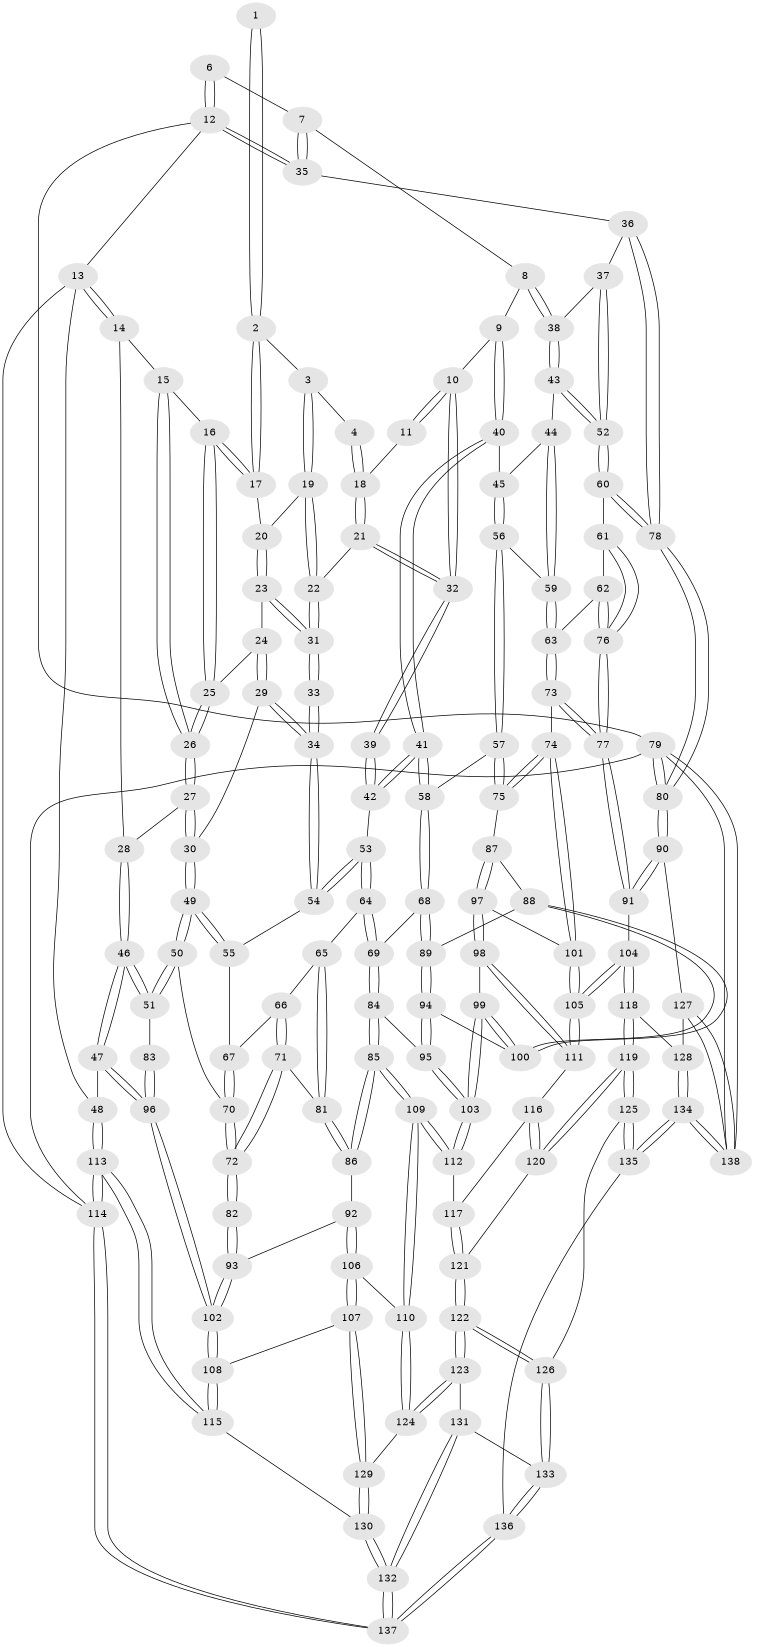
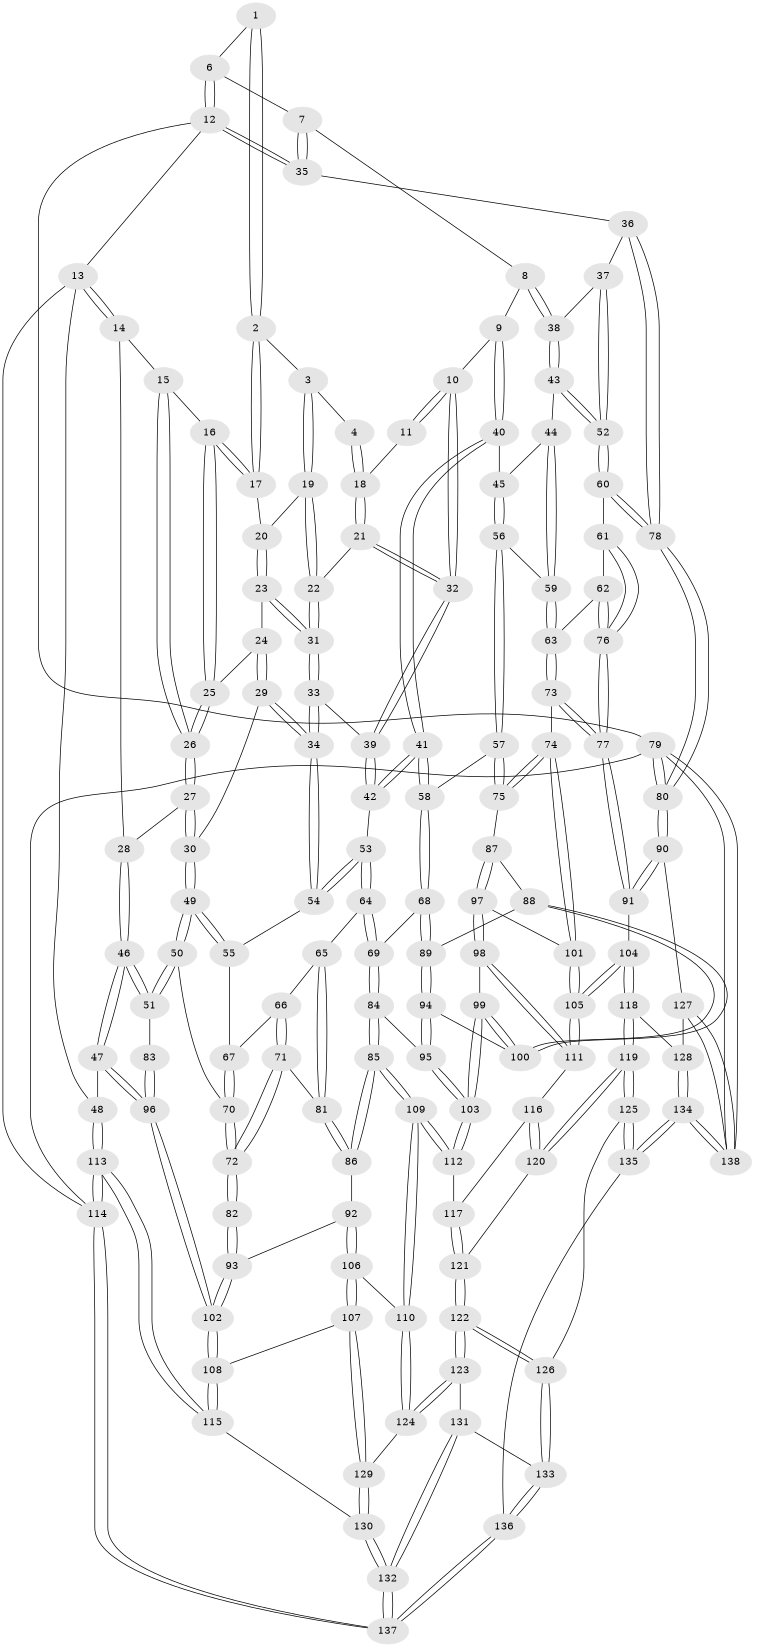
none -> (233, 42)
none -> (341, 718)
